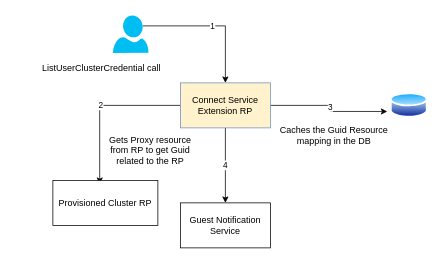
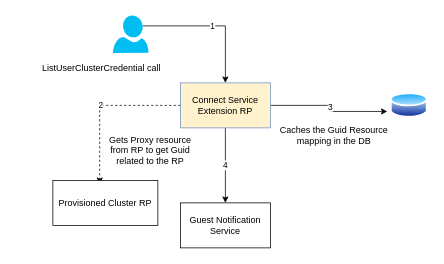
(103, 105) -> (103, 105)
